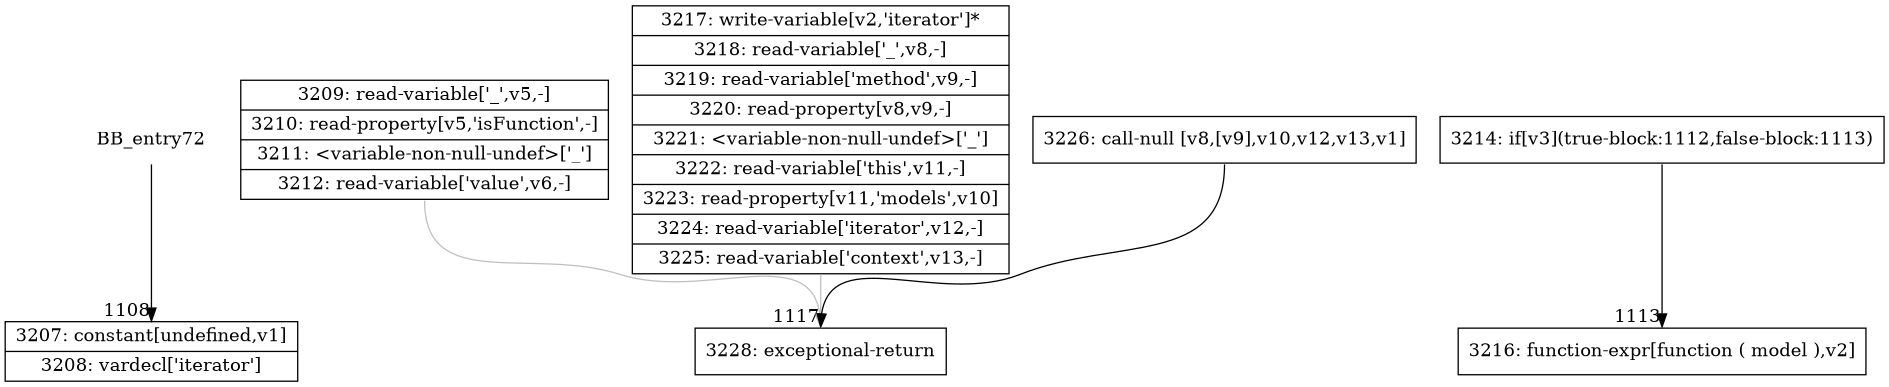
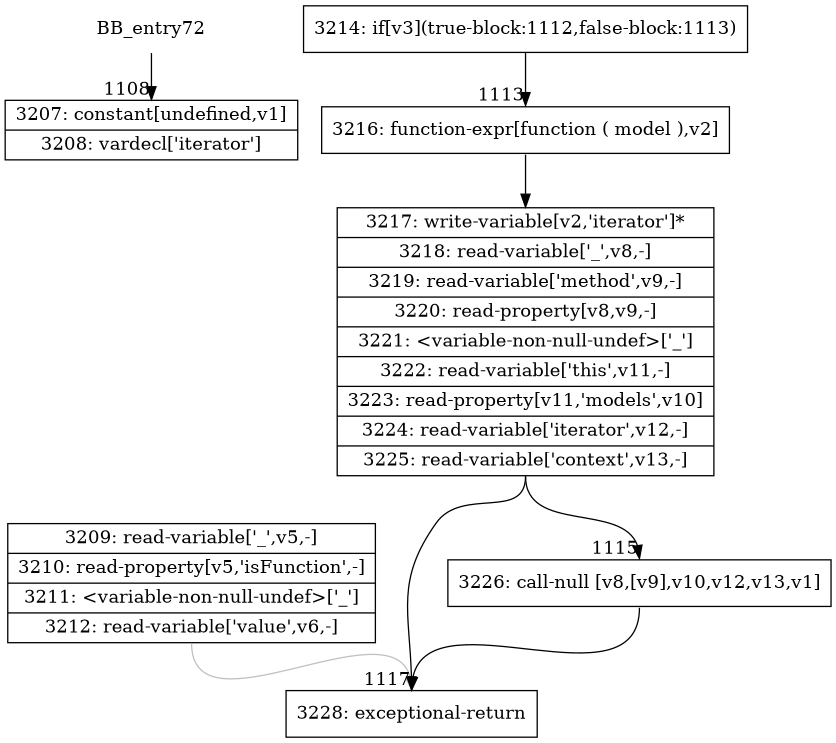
none -> (526, 174)
(821, 294) -> (423, 544)
none -> (576, 516)
